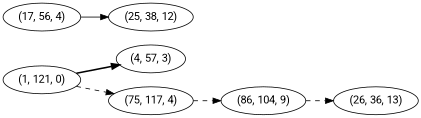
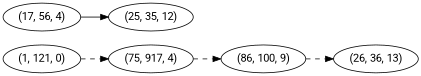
(151, 17) -> (151, 17)
(151, 59) -> none
(151, 101) -> (151, 59)
(263, 101) -> (263, 59)
